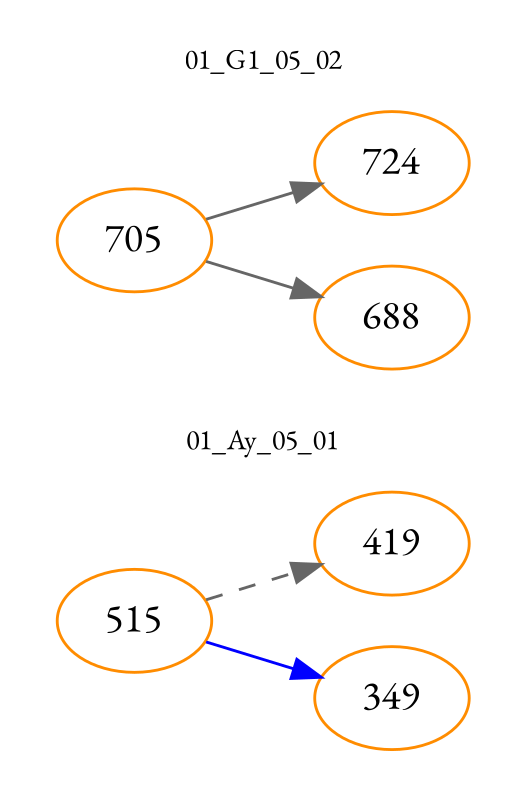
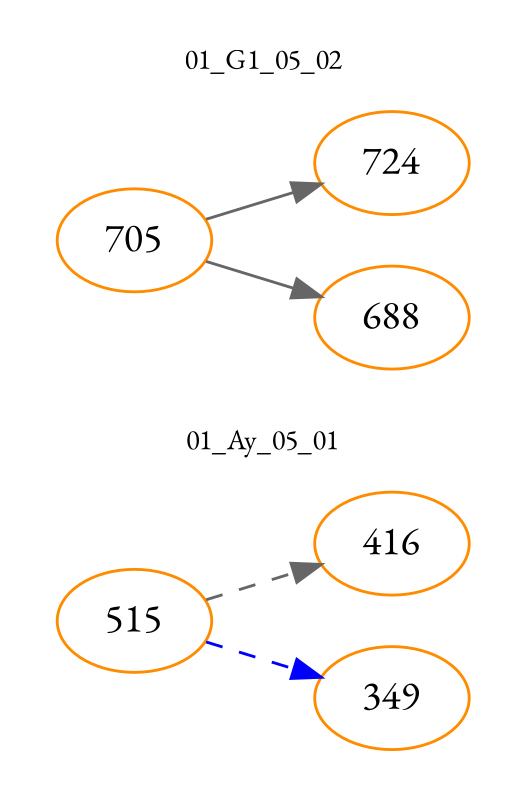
(392, 544) -> (392, 544)
(250, 655) -> (250, 655)
